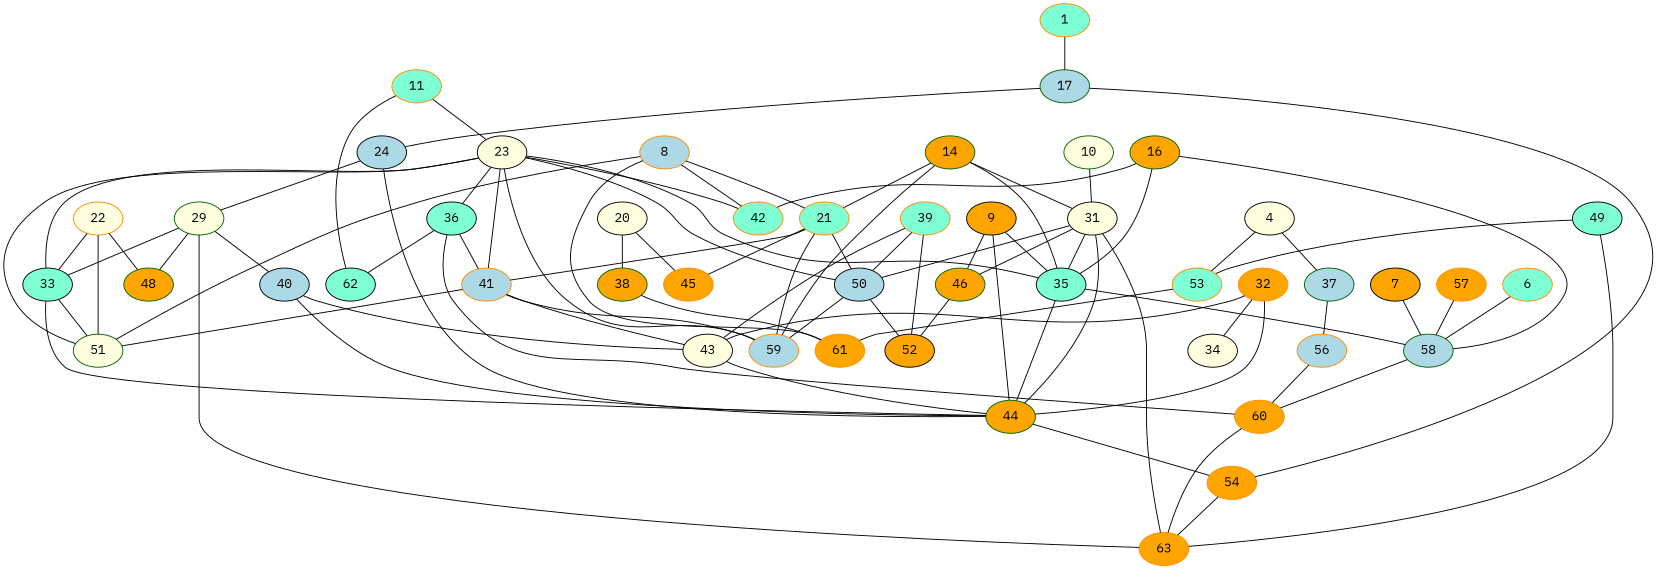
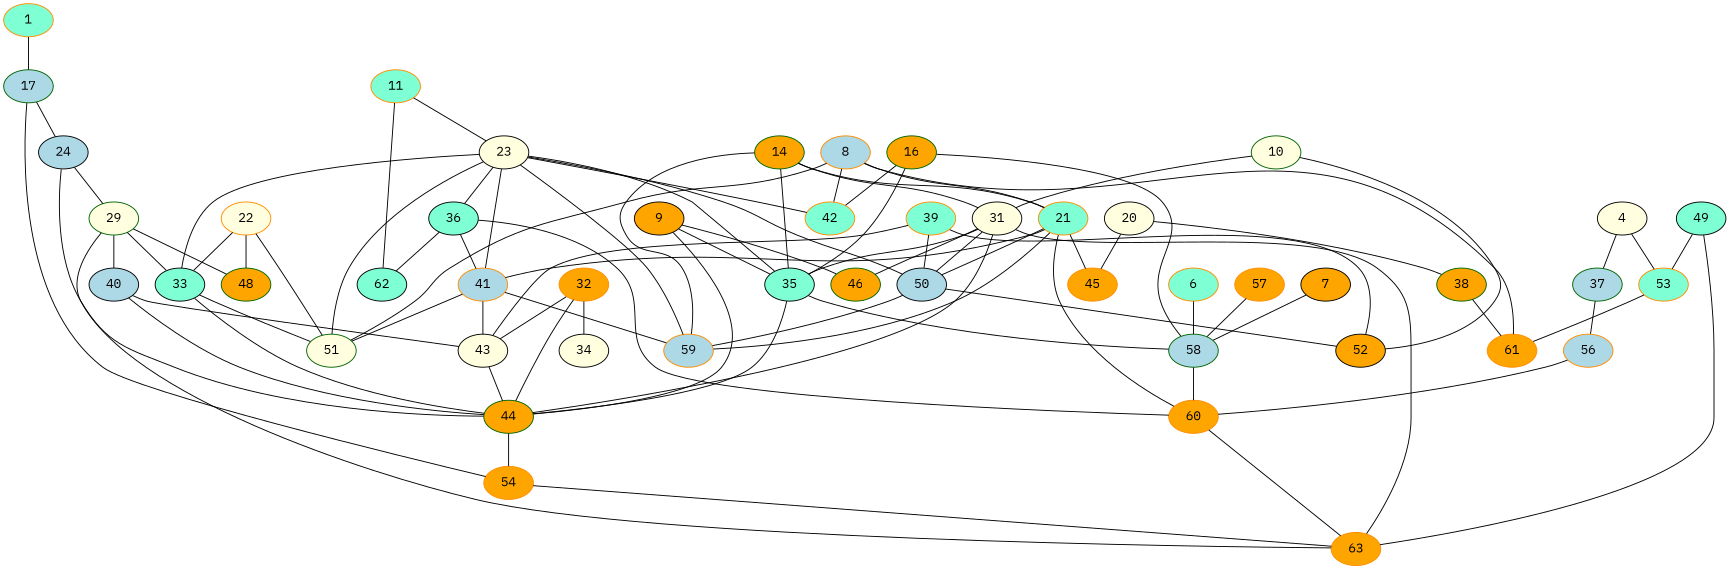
(942, 309) -> (1472, 240)
none -> (1085, 339)
